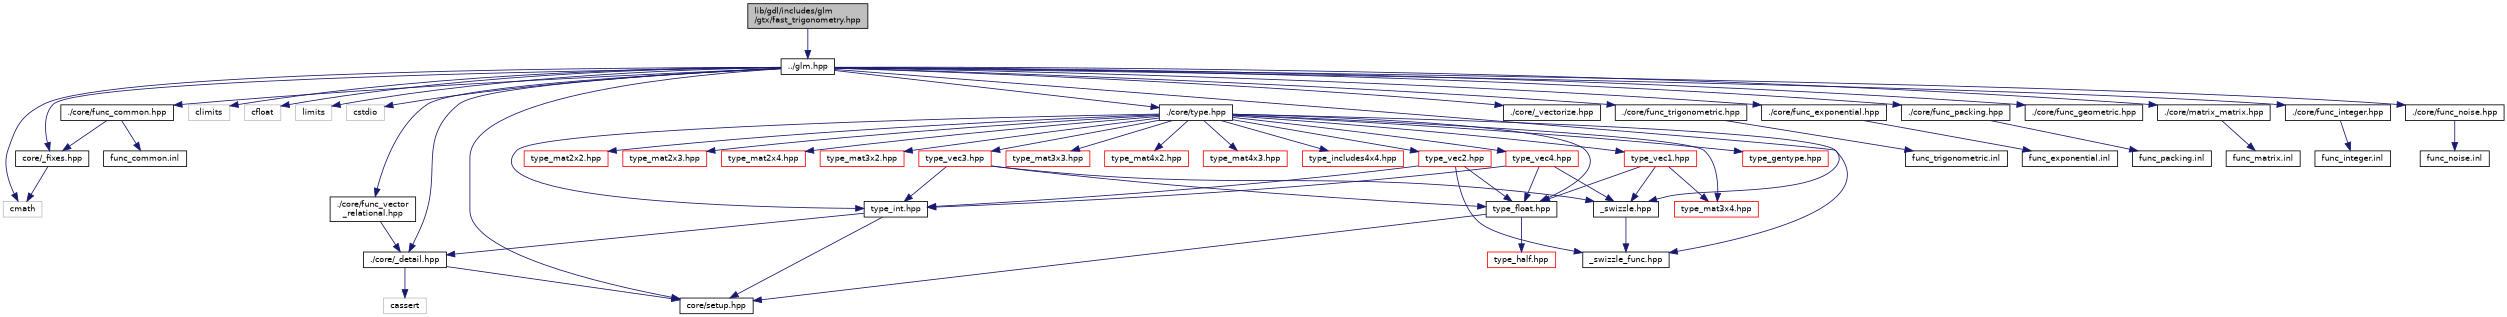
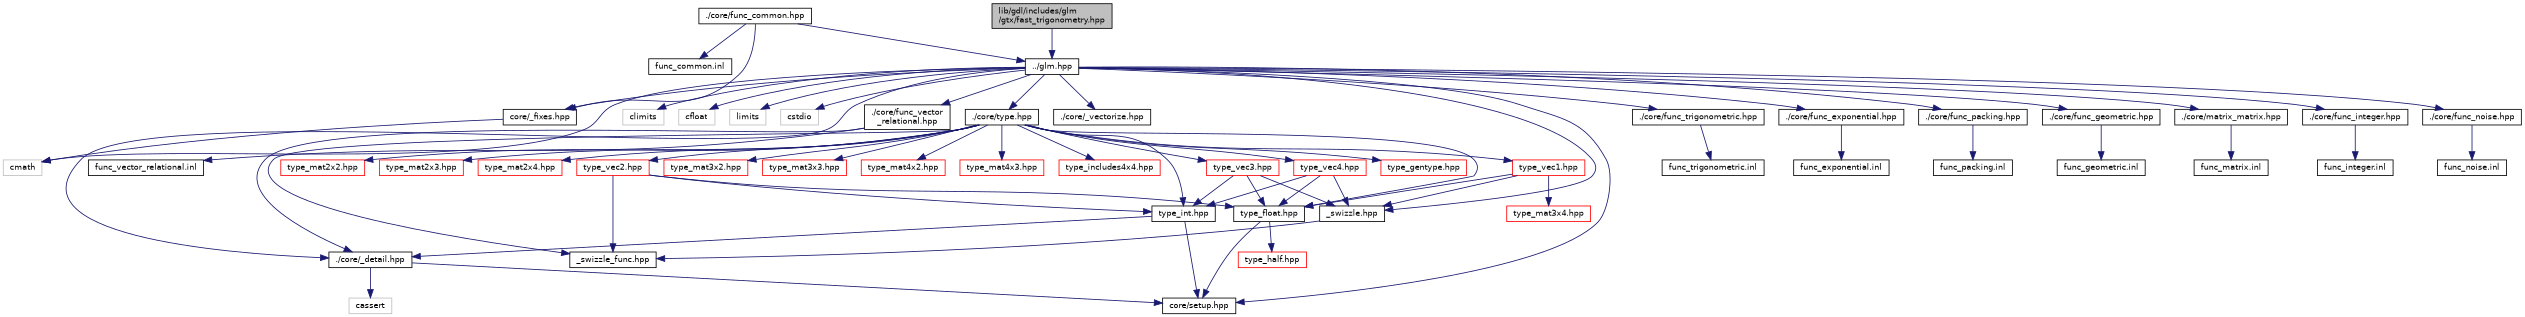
(481, 83) -> (907, 42)
(1492, 128) -> none
none -> (146, 168)
none -> (2101, 168)
